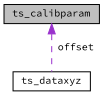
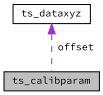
(52, 53) -> (52, 53)
